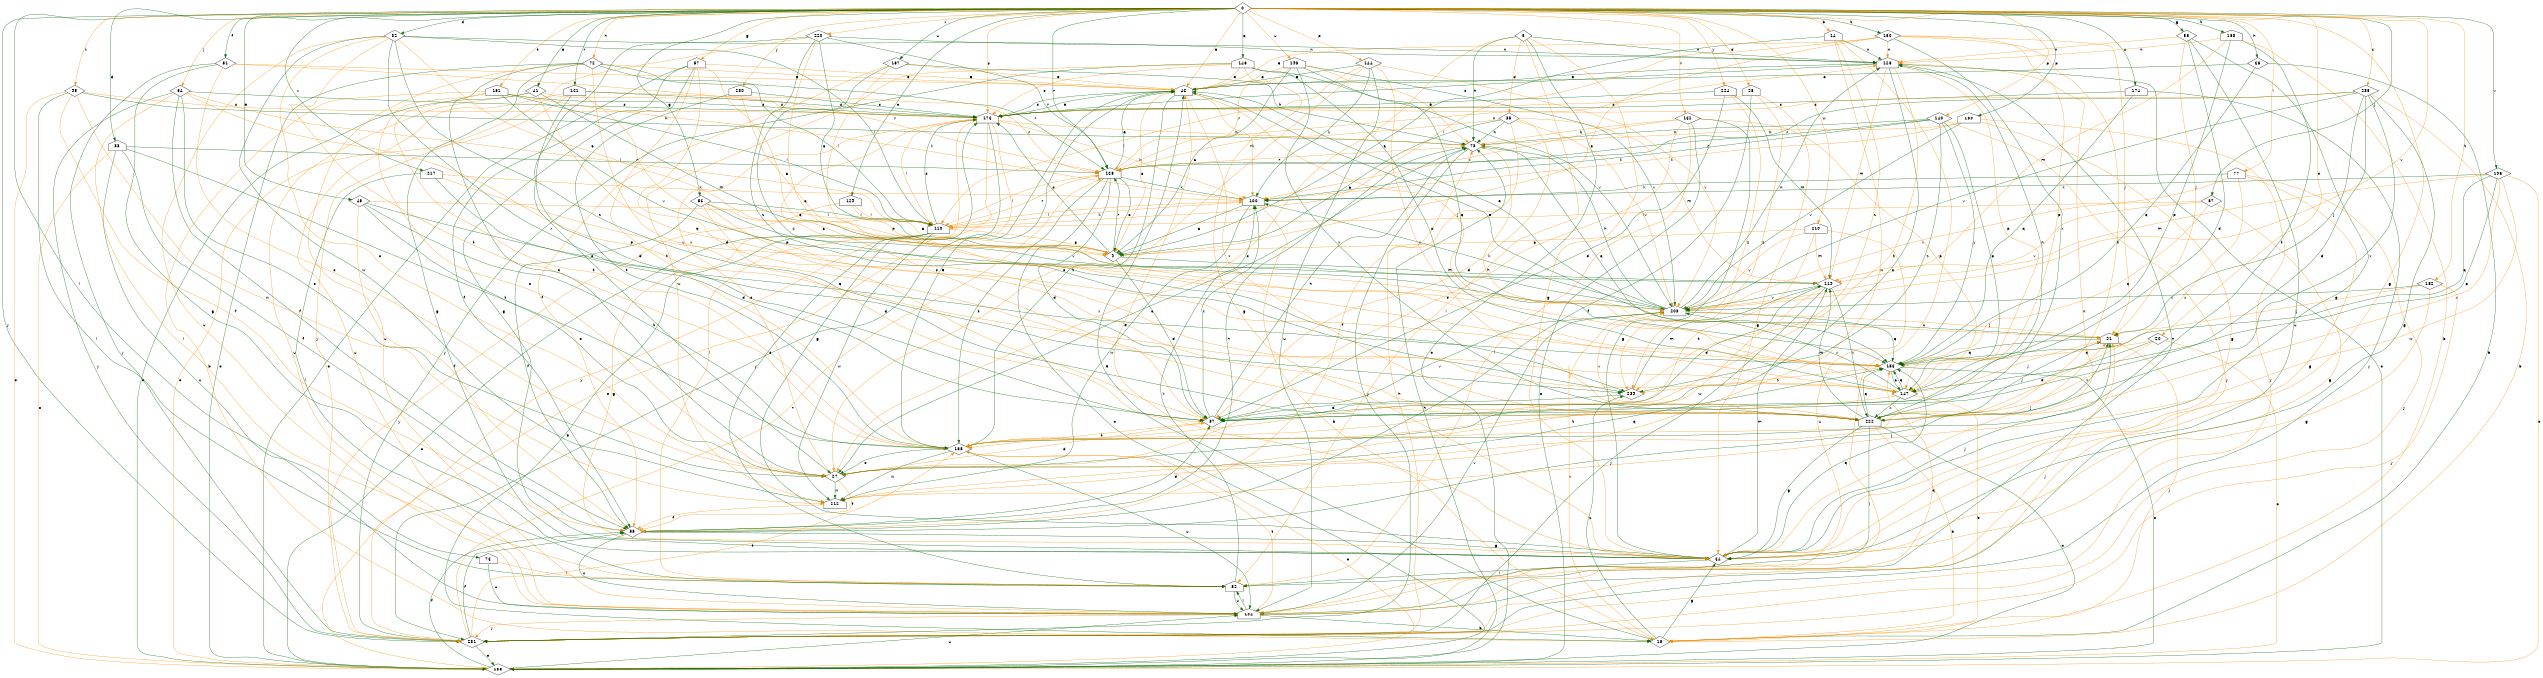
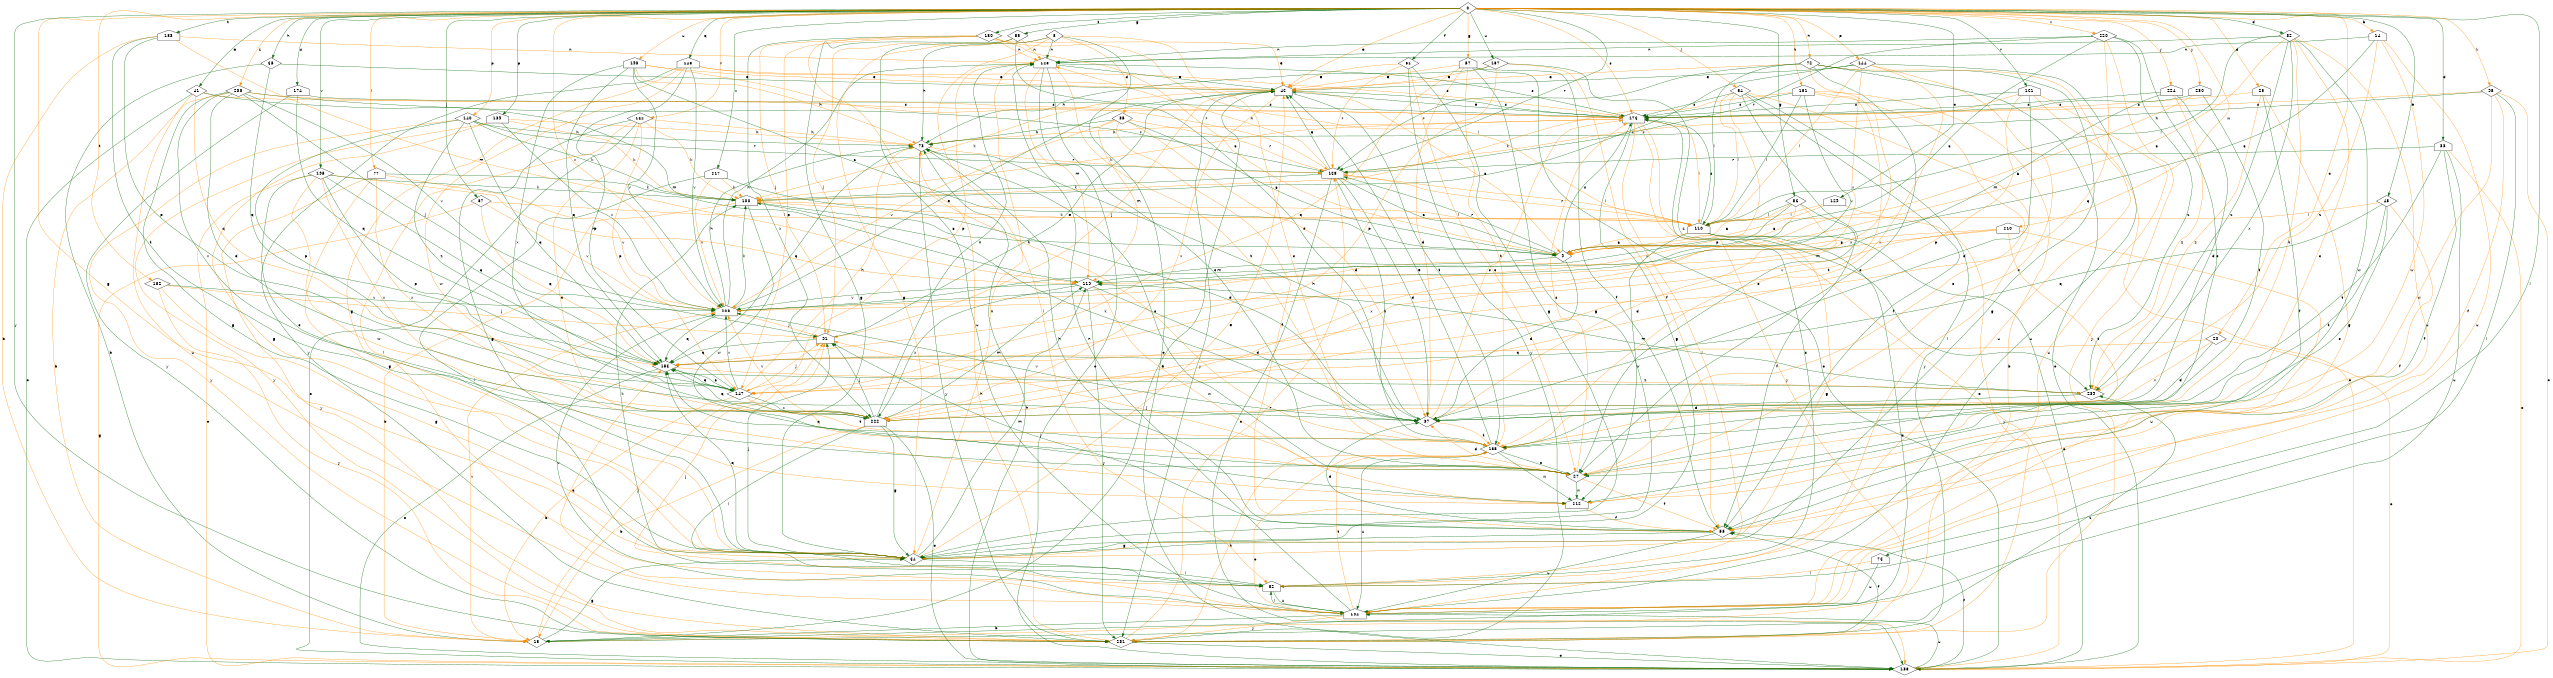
(1975, 242) -> (541, 242)
none -> (830, 450)
(2119, 451) -> (305, 661)
